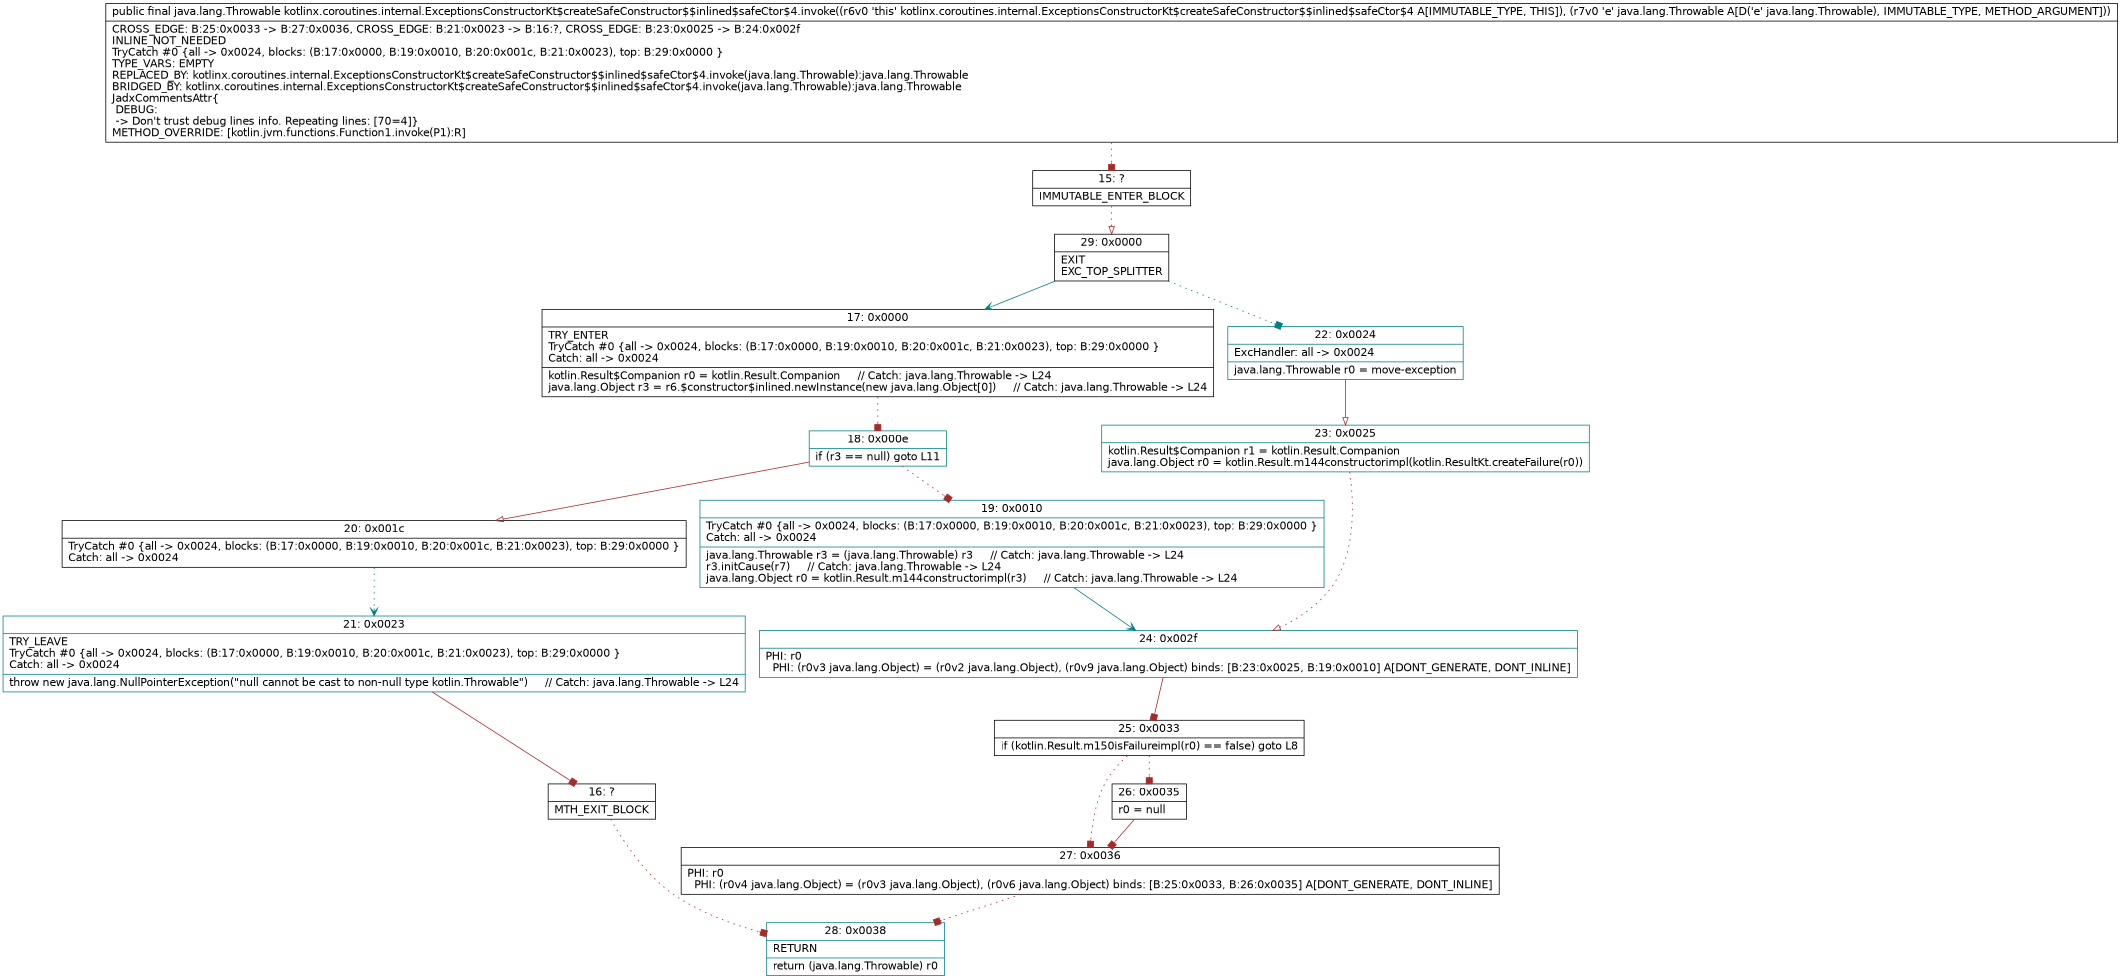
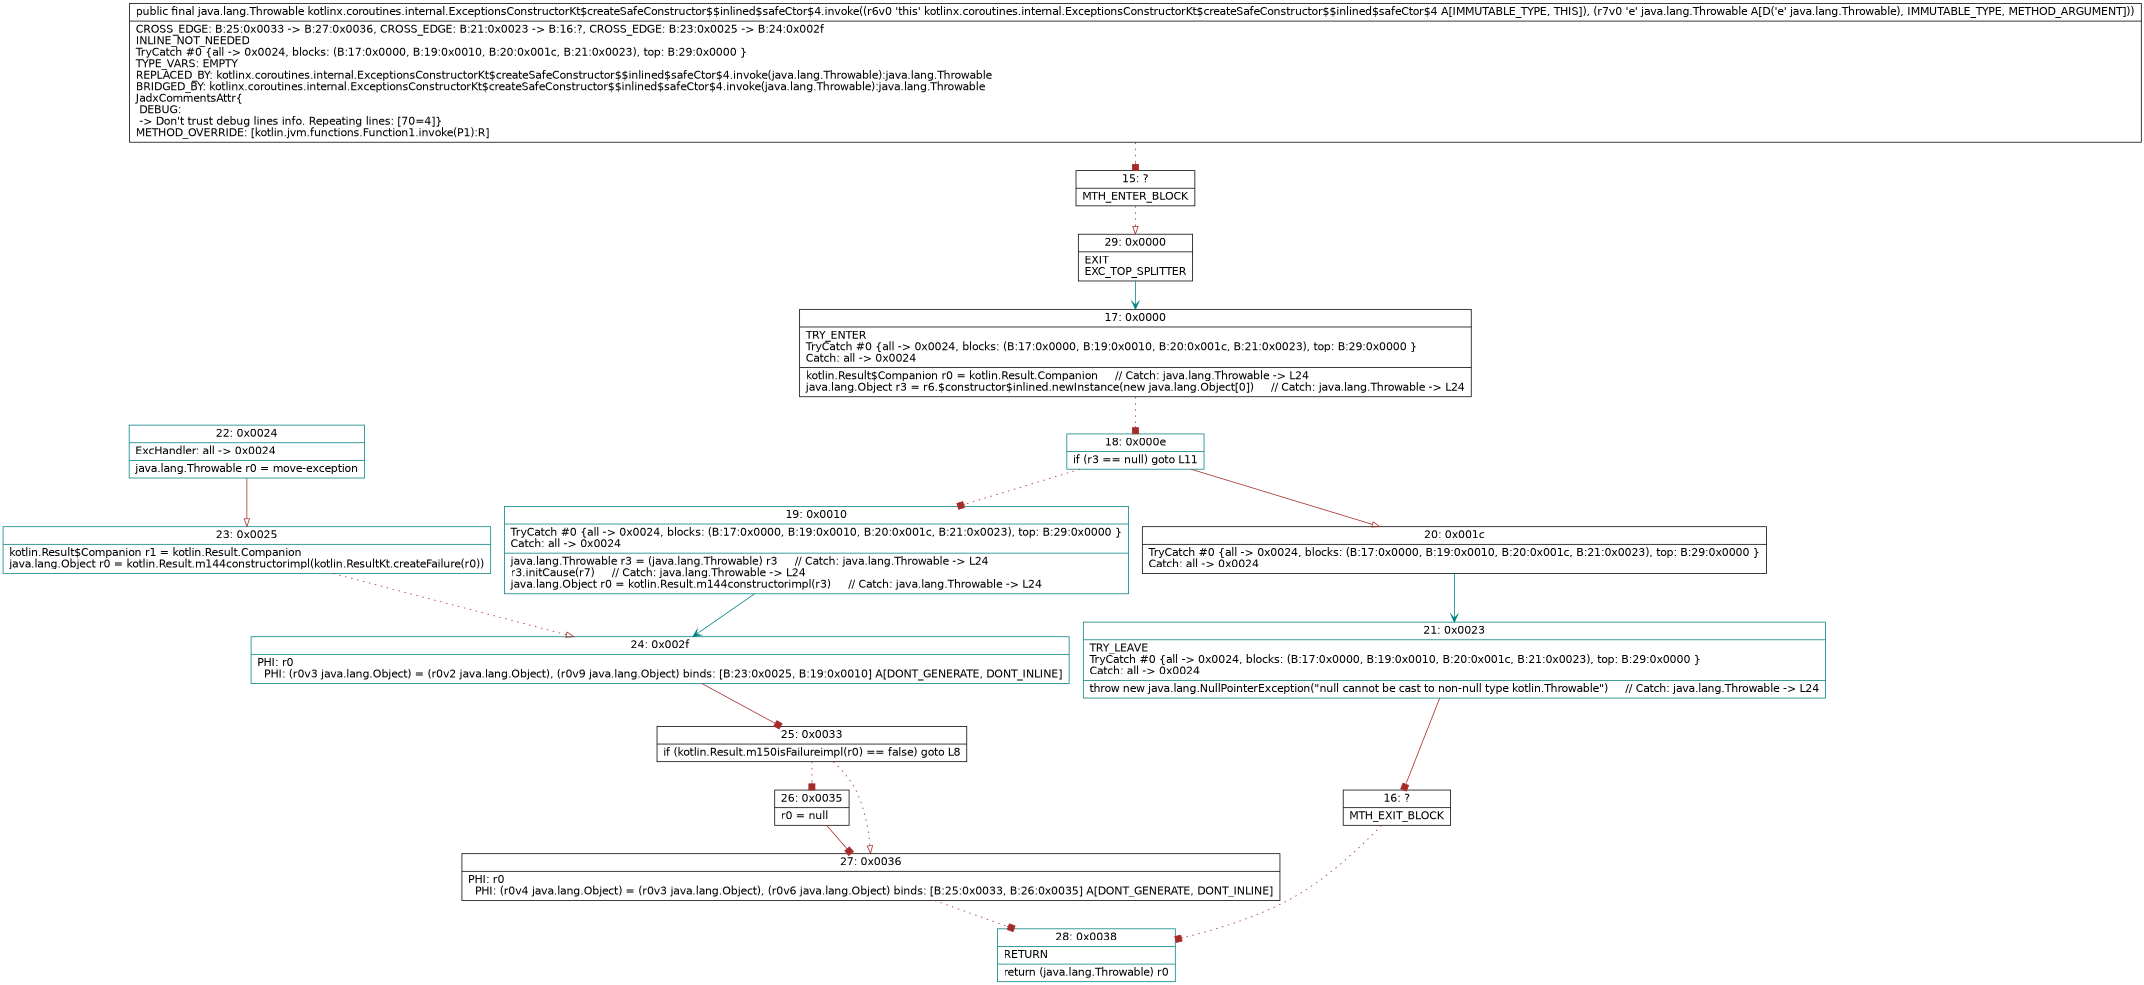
(1112, 197) -> (1135, 197)
(1221, 302) -> none
(374, 588) -> (1454, 594)
(1100, 794) -> (860, 800)
